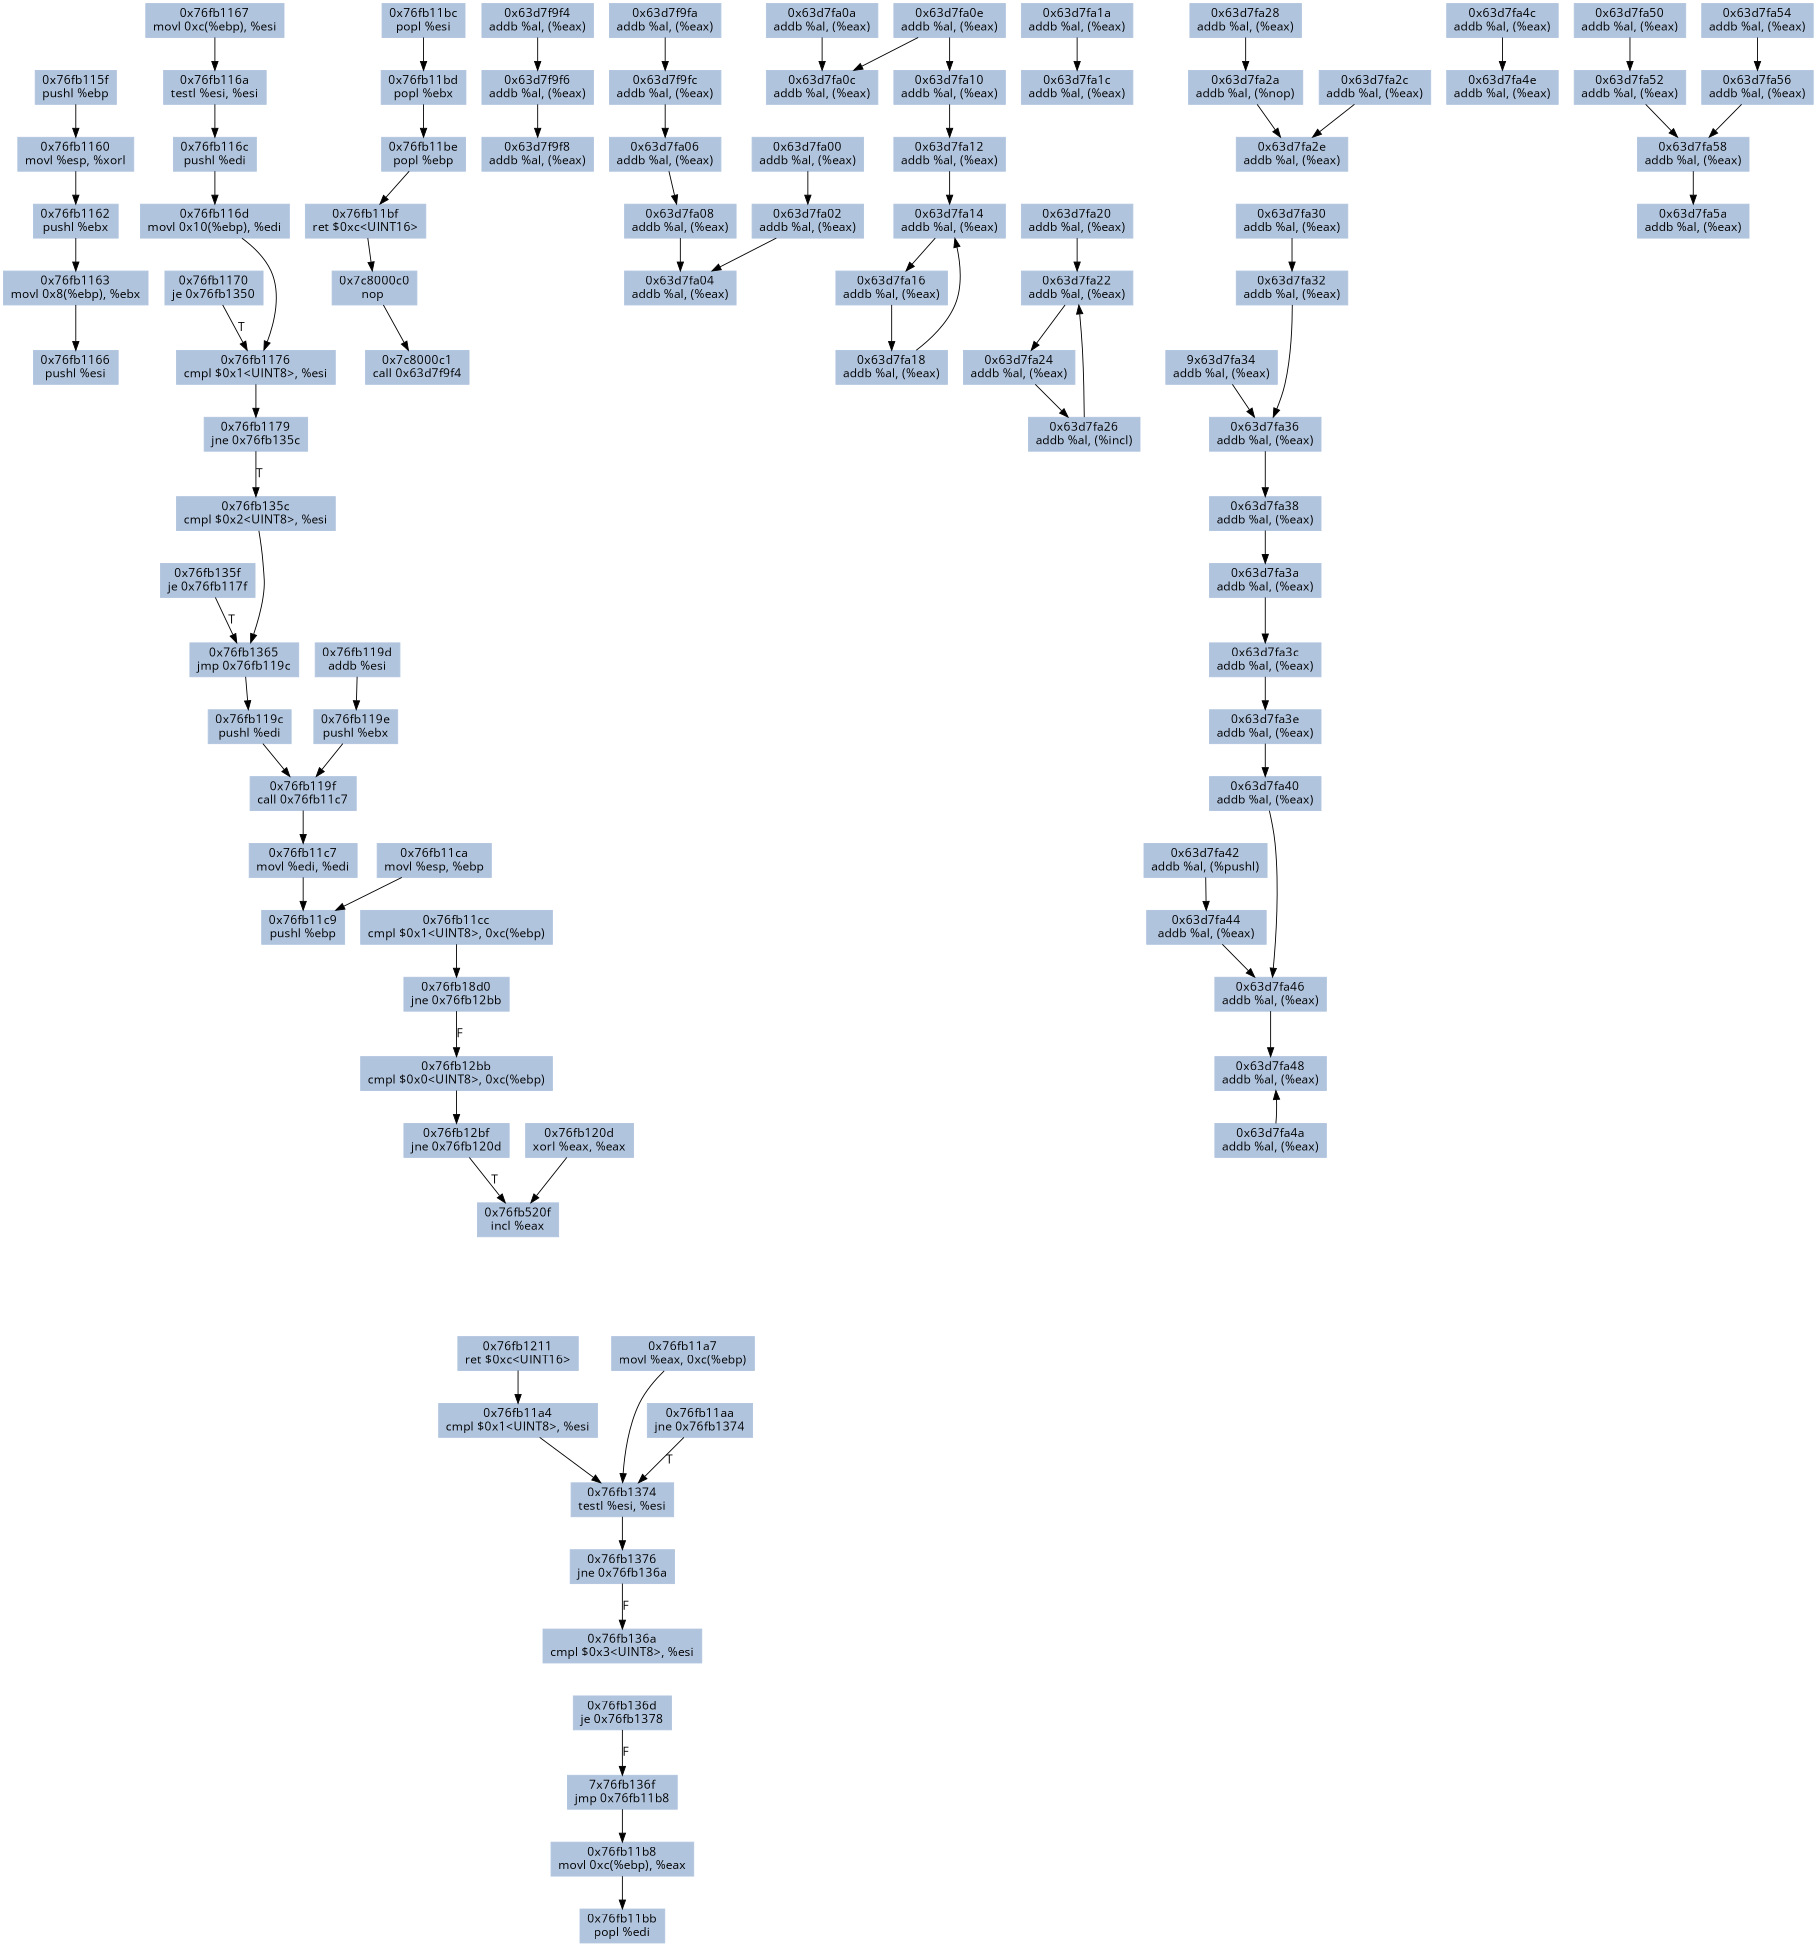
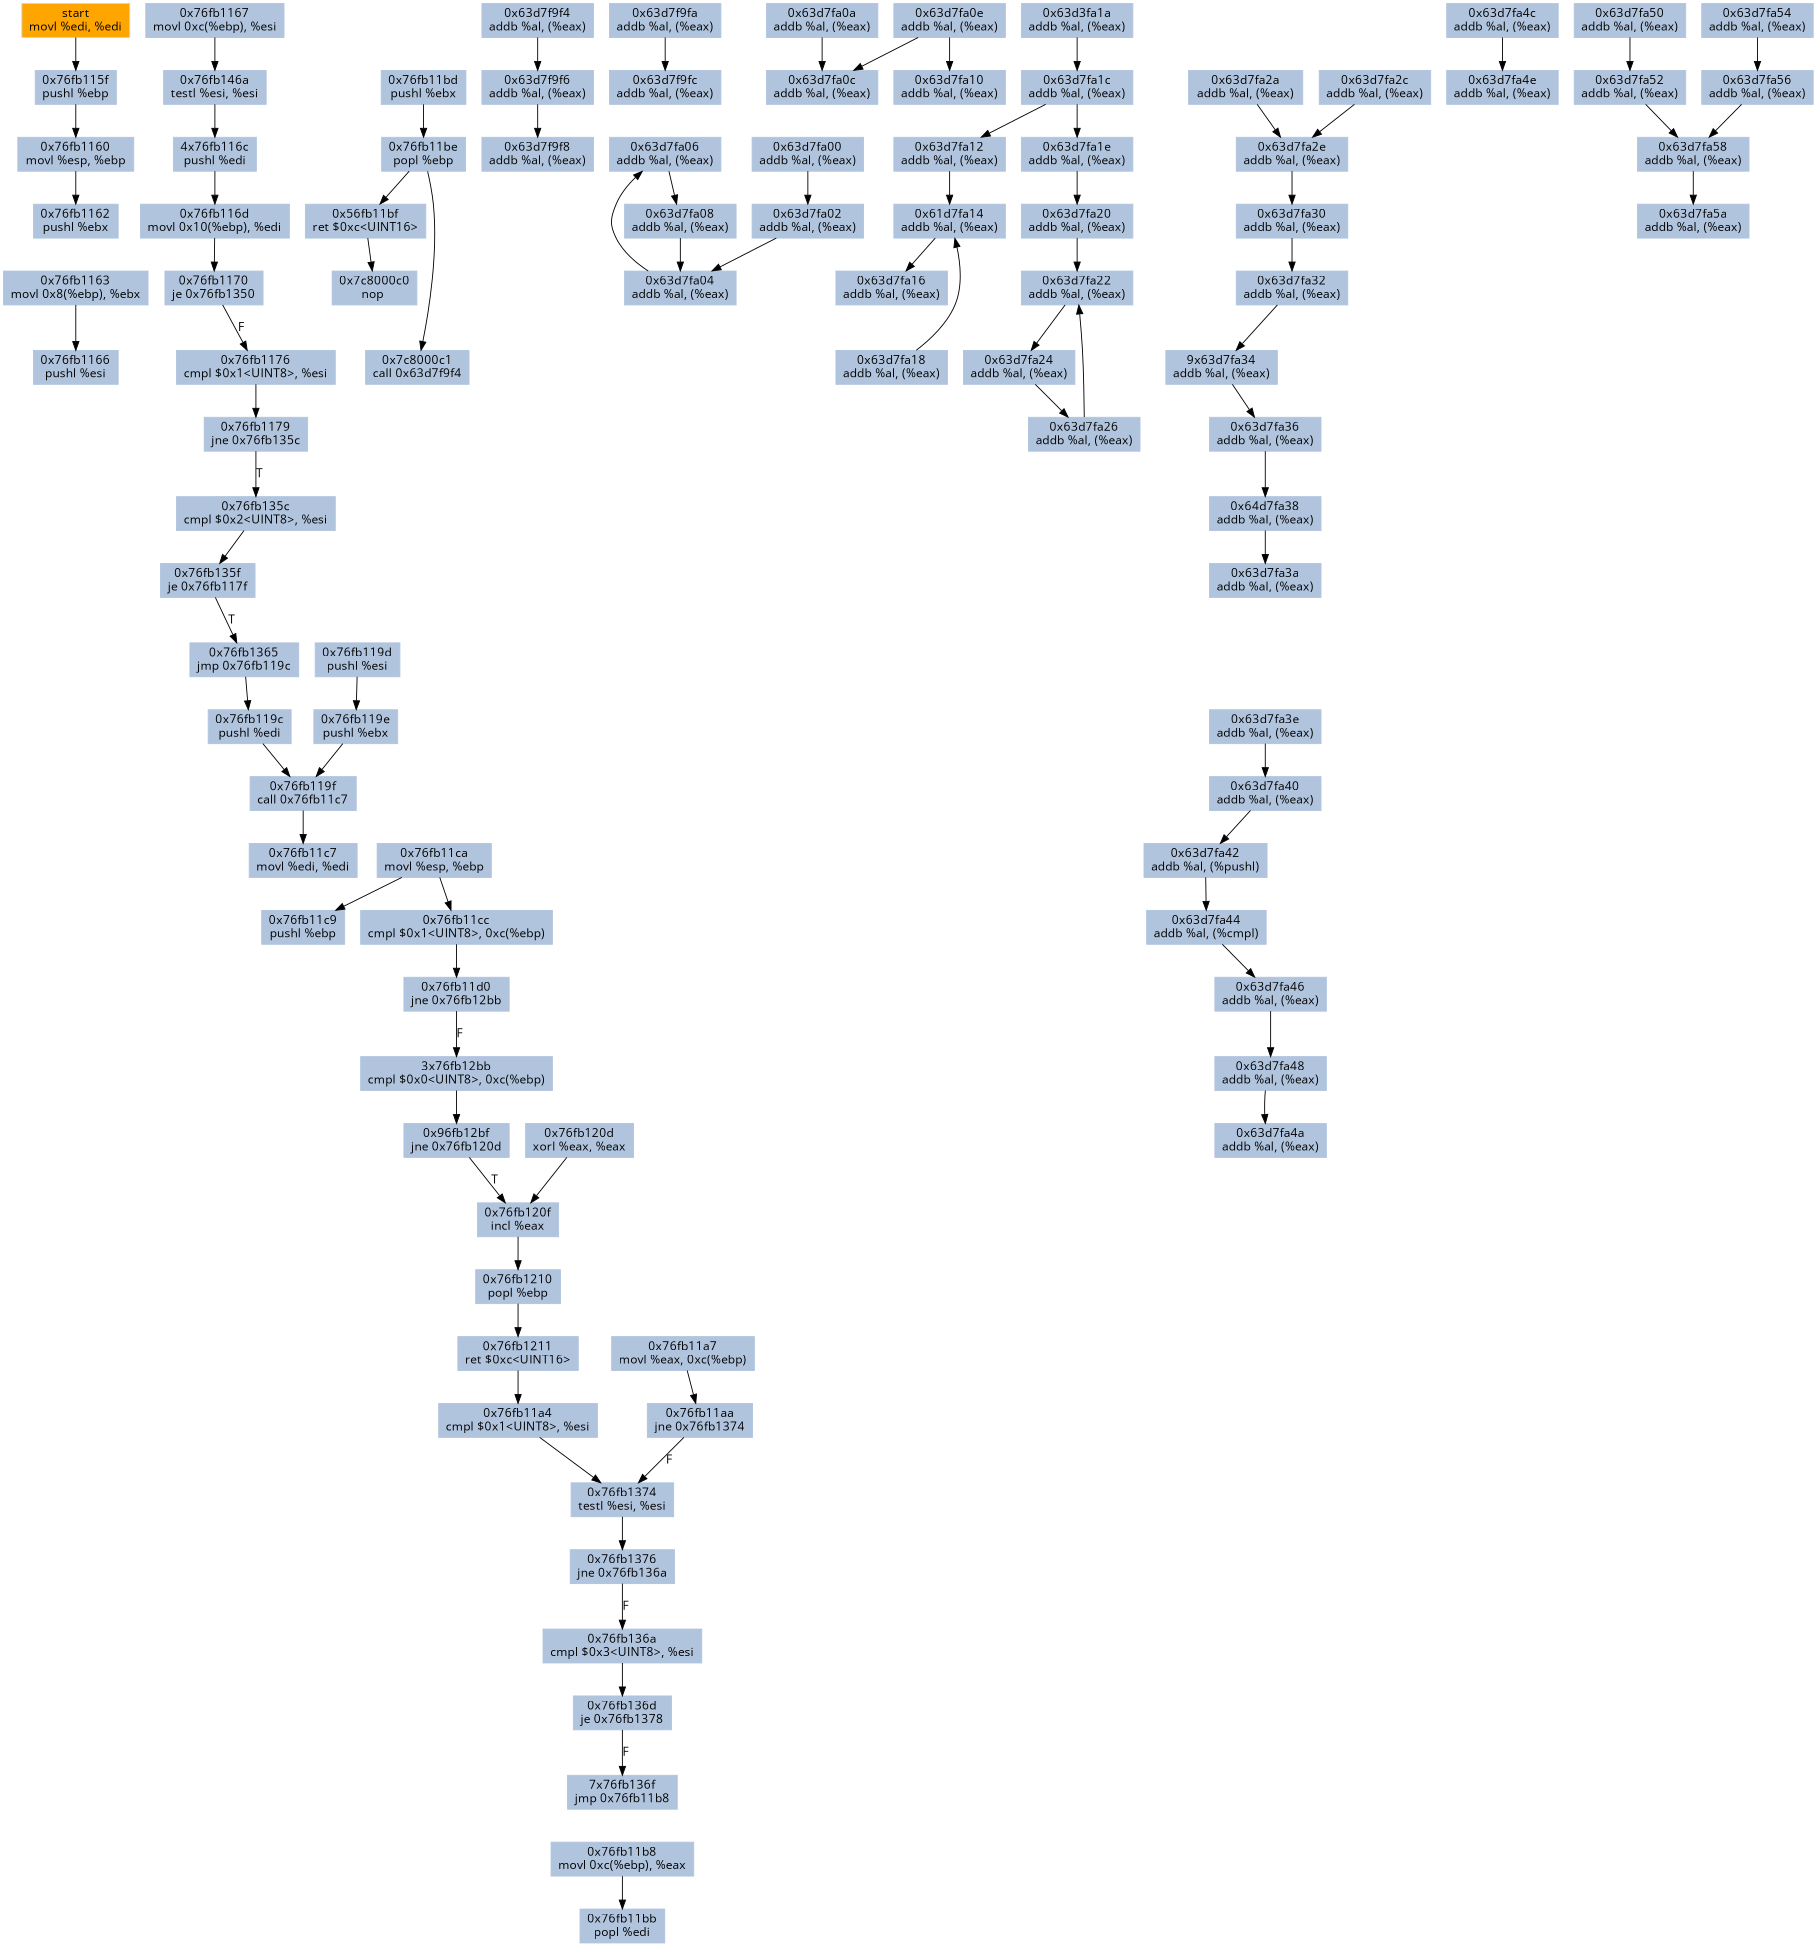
none -> (76, 21)
(424, 21) -> none
(1077, 21) -> (1077, 21)
(1246, 21) -> none
(215, 87) -> (215, 87)
(424, 87) -> (424, 87)
(1246, 87) -> (1246, 87)
(665, 116) -> (612, 228)
(950, 116) -> (1017, 119)
(76, 154) -> (76, 154)
(215, 154) -> (215, 154)
none -> (1077, 154)
none -> (1292, 183)
(366, 221) -> (366, 221)
(950, 221) -> (950, 221)
(76, 250) -> none
(275, 284) -> (215, 250)
(892, 323) -> none
(394, 324) -> (434, 256)
(242, 328) -> (242, 328)
(1289, 358) -> (1260, 324)
(1084, 434) -> (1084, 434)
(1265, 514) -> (1265, 514)
(264, 583) -> (234, 543)
(358, 660) -> (358, 660)
(1265, 660) -> none
(303, 889) -> none
(1277, 889) -> (1238, 824)
none -> (444, 890)
(1206, 927) -> (1206, 927)
(457, 994) -> (457, 994)
(457, 1074) -> (457, 1074)
(1277, 1111) -> (1265, 1102)
(457, 1140) -> (457, 1140)
(518, 1220) -> (518, 1220)
none -> (518, 1287)
(634, 1418) -> (690, 1383)
(670, 1460) -> (670, 1460)
none -> (622, 1675)
(622, 1821) -> none
